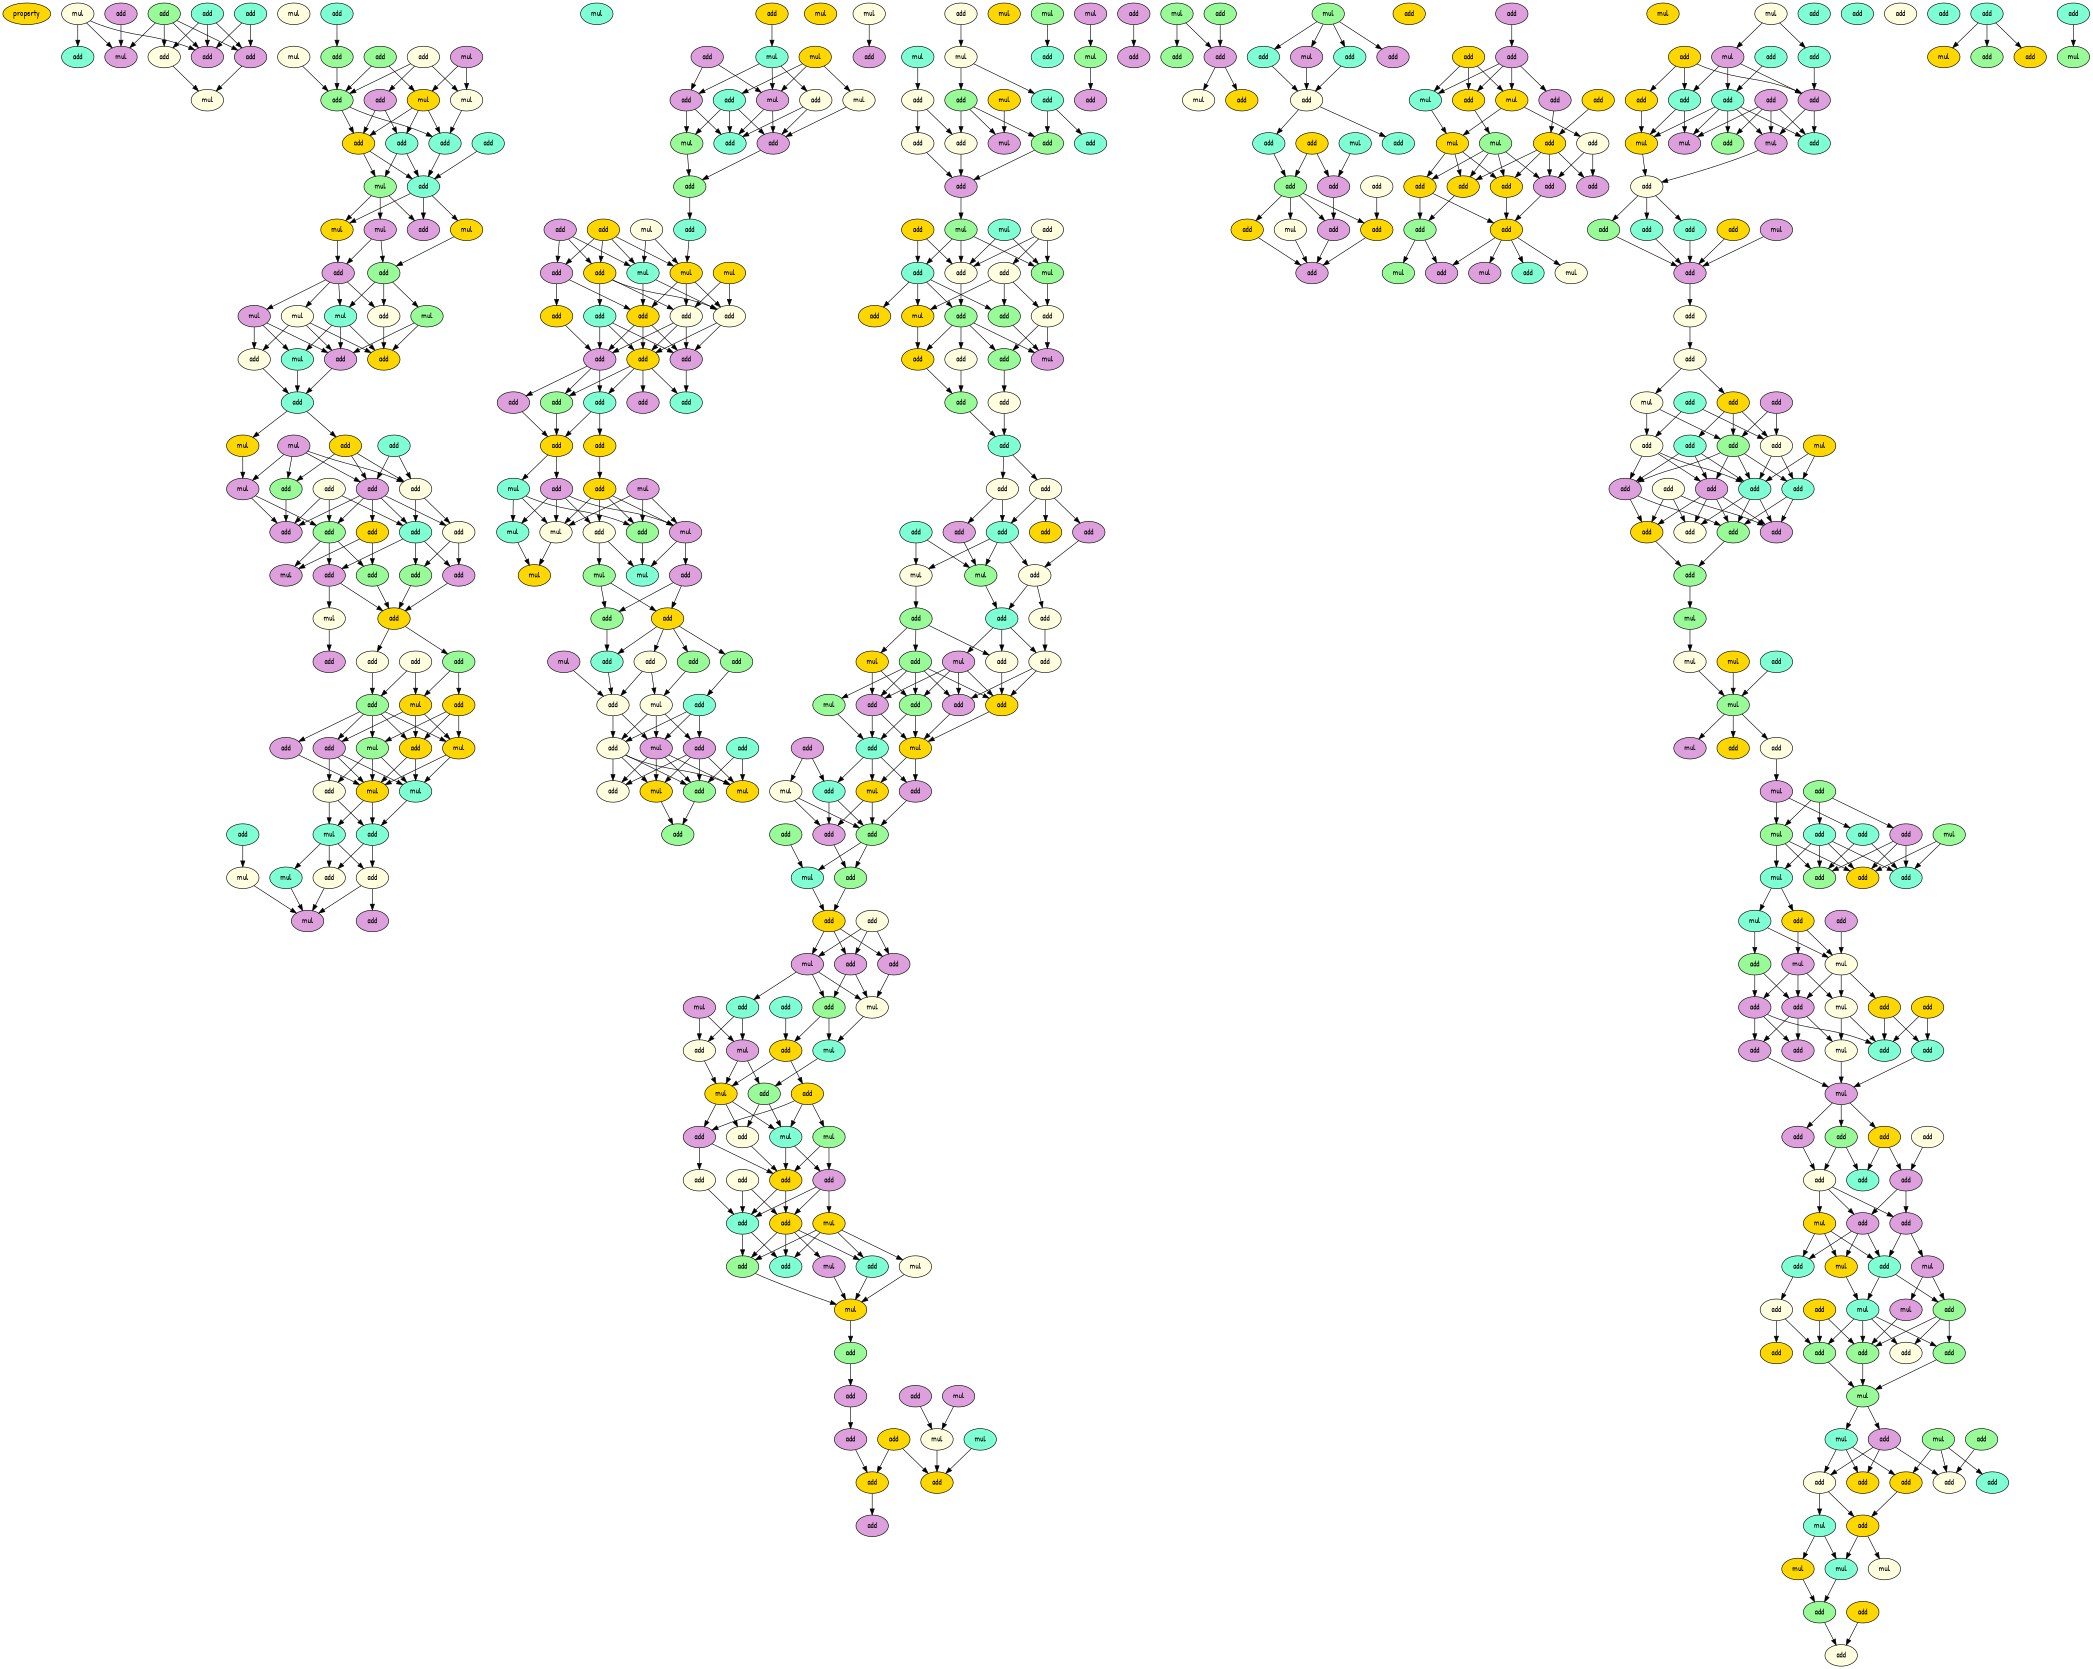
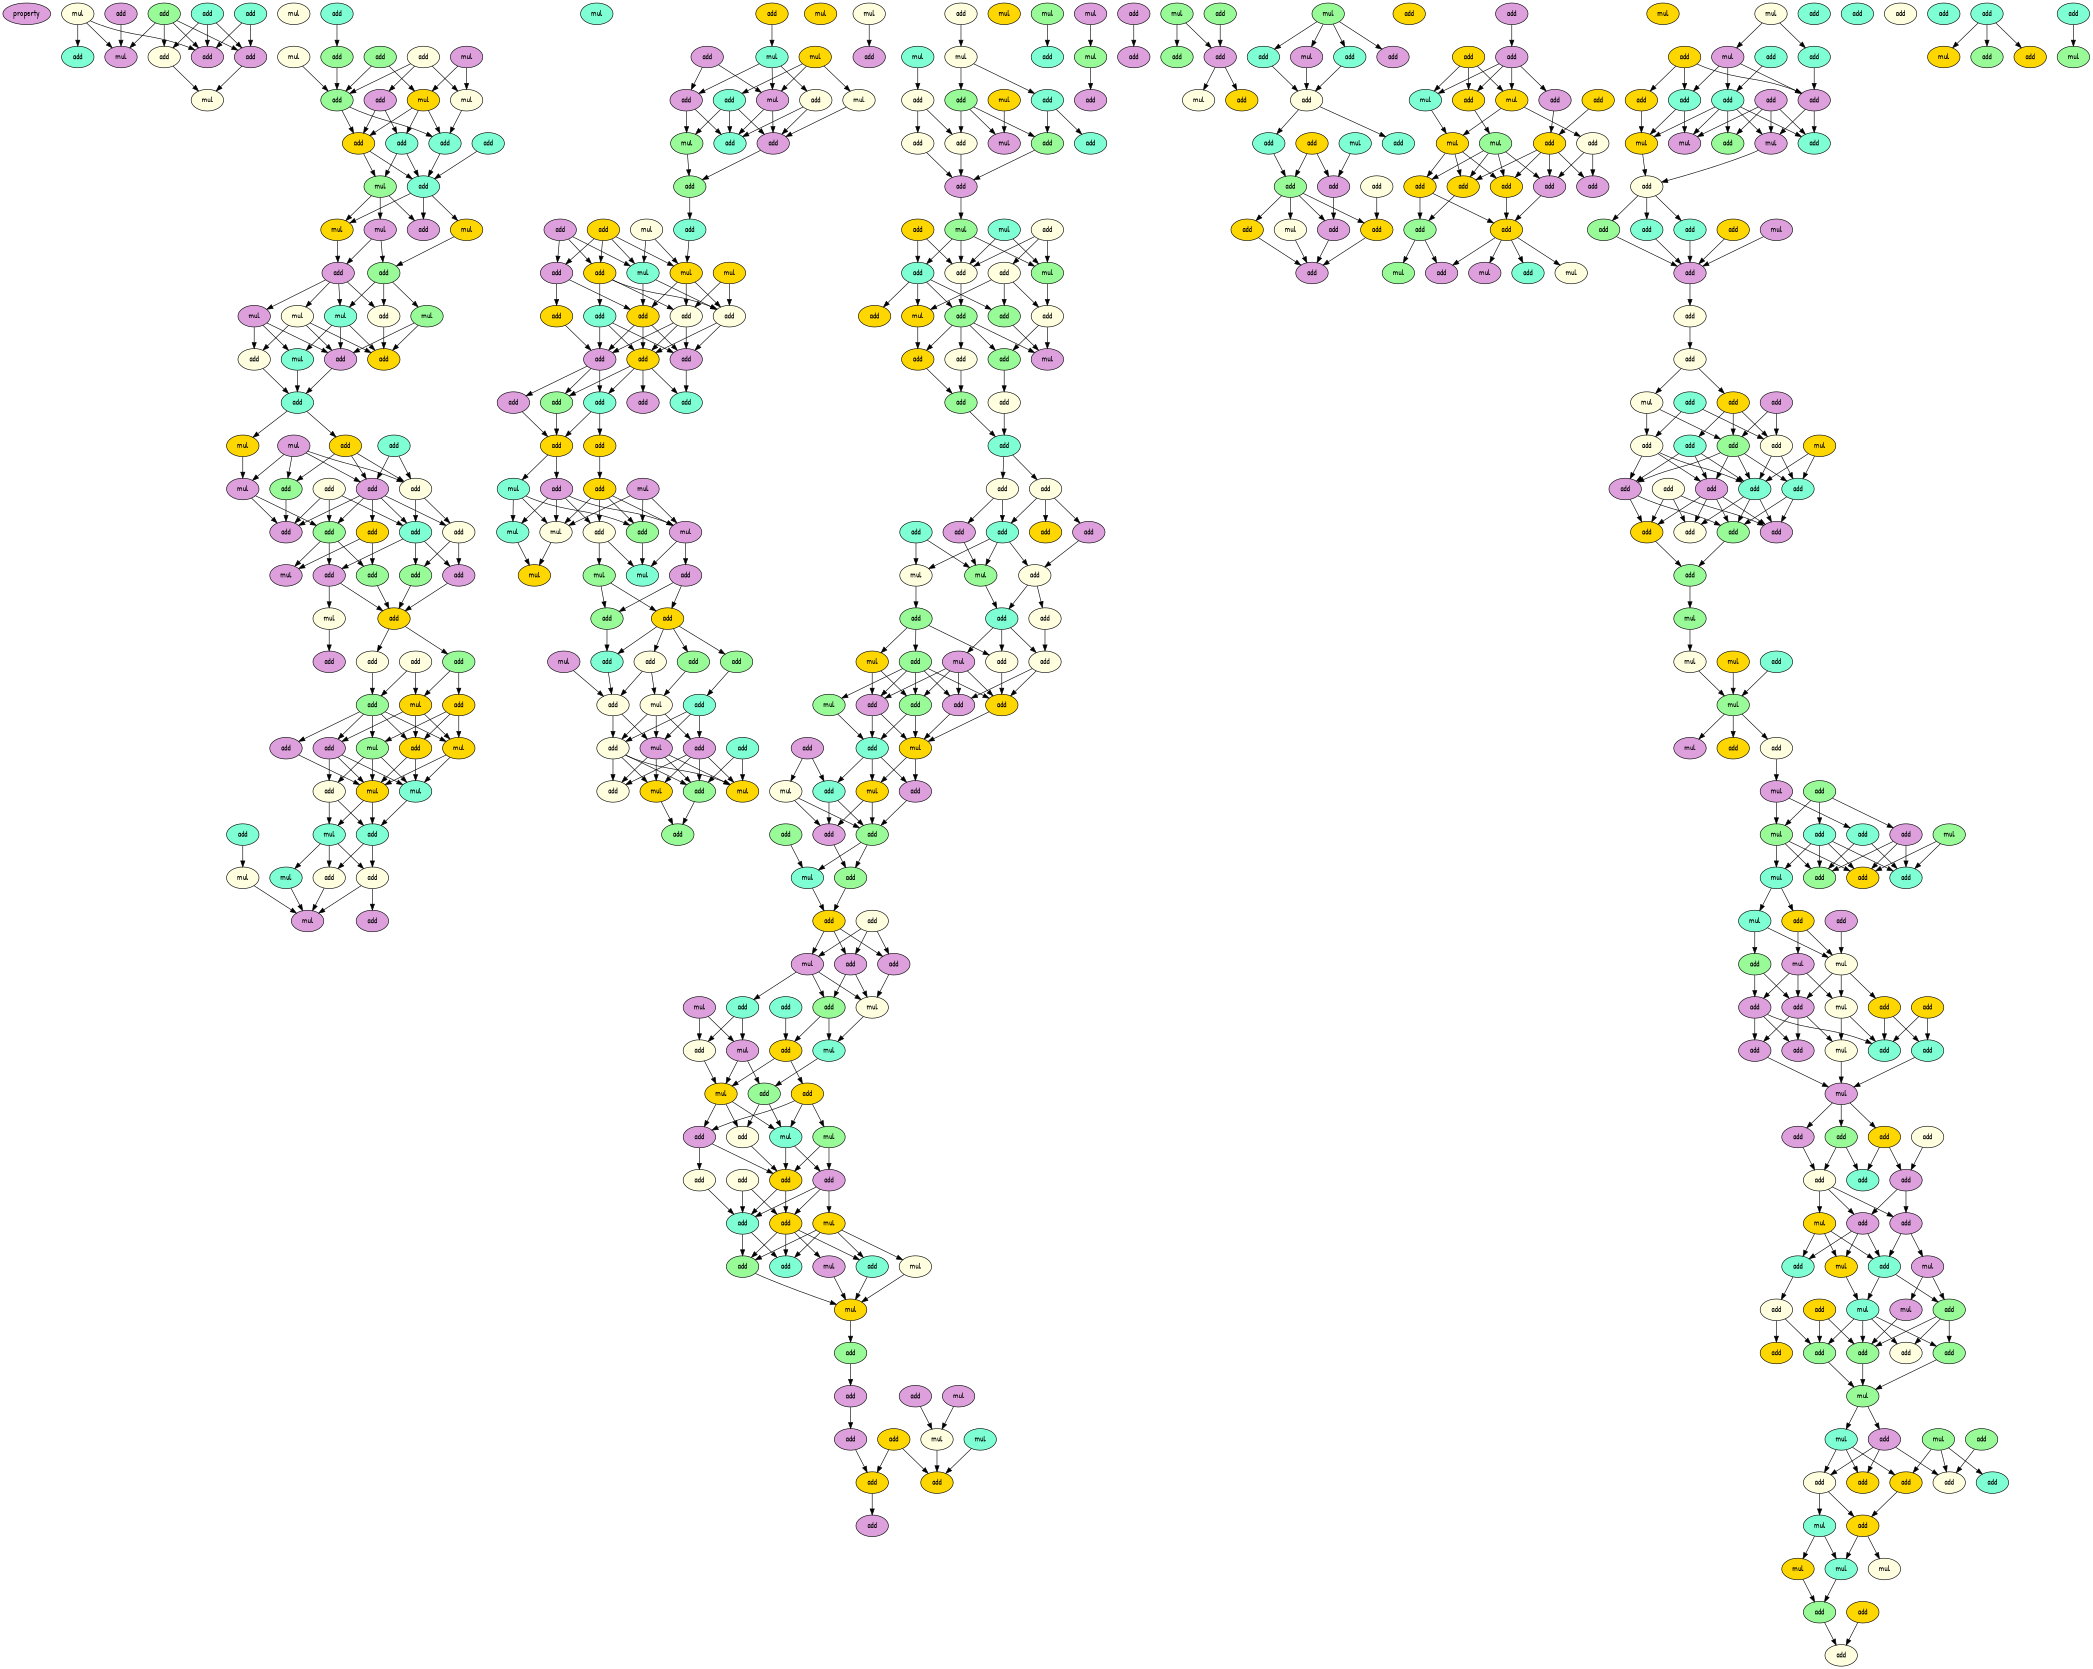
(27, 14) -> (27, 14)
